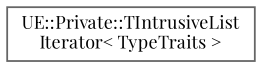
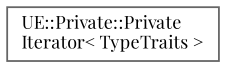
(131, 34) -> (113, 34)
